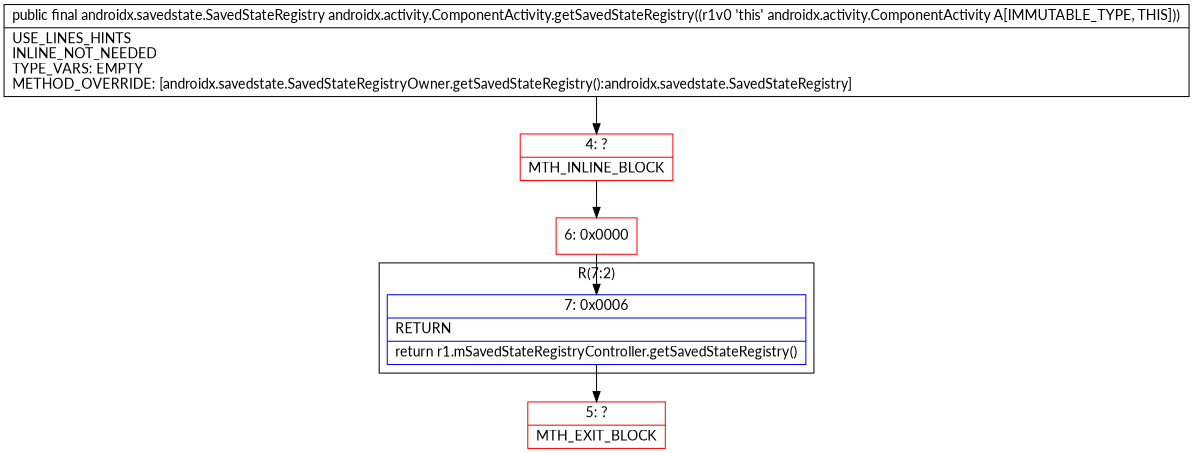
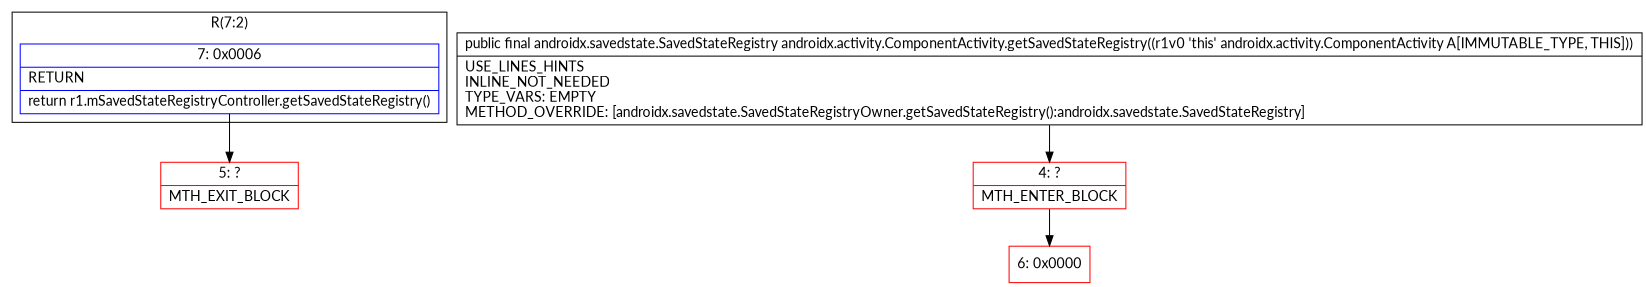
(597, 168) -> (1050, 197)
(597, 269) -> none
